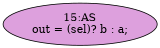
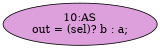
(80, 24) -> (80, 24)
